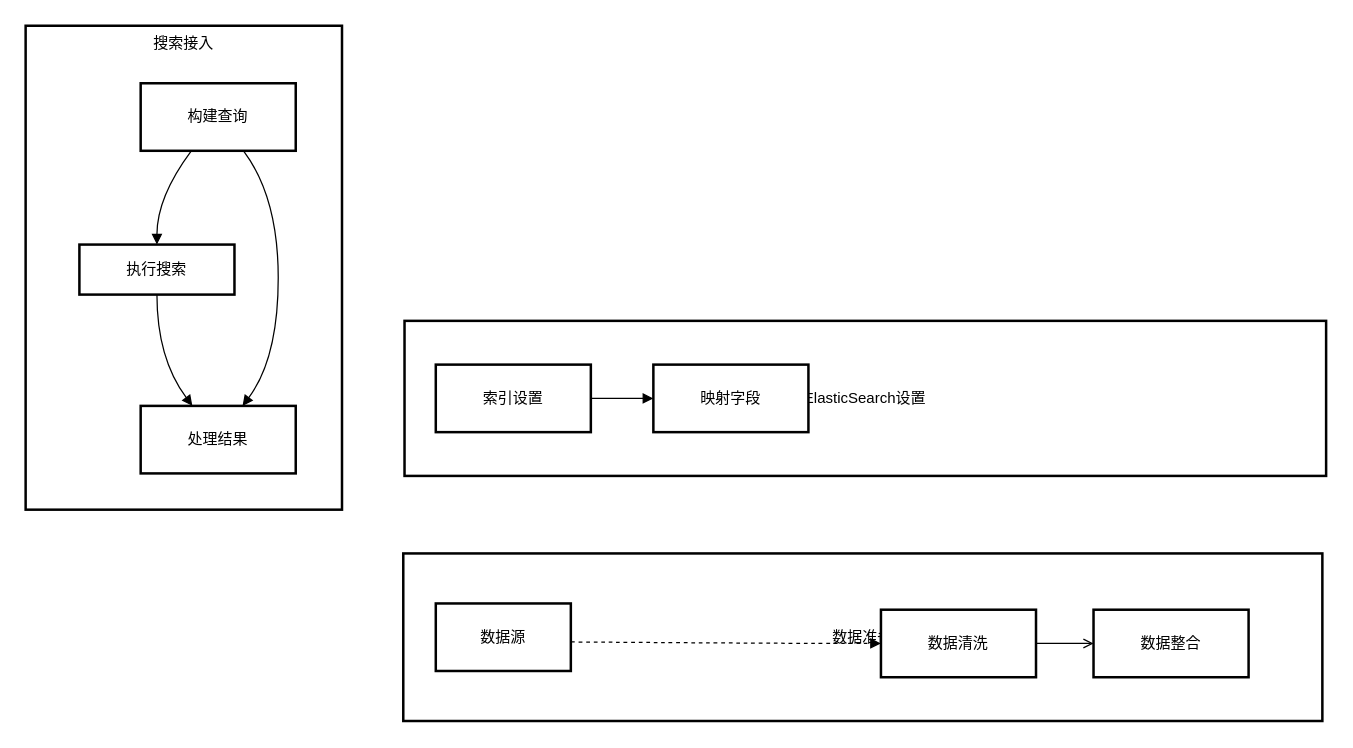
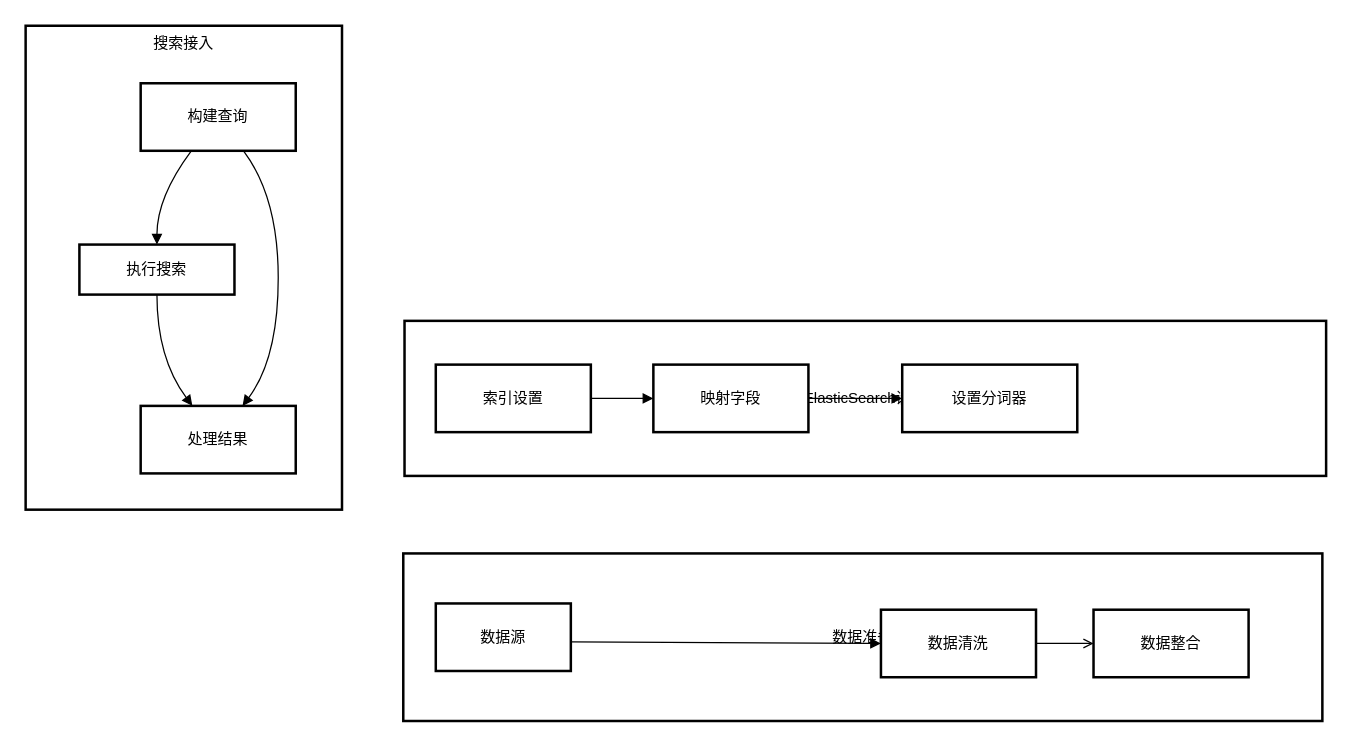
none -> (850, 398)
none -> (989, 398)
(720, 643) -> (720, 643)
